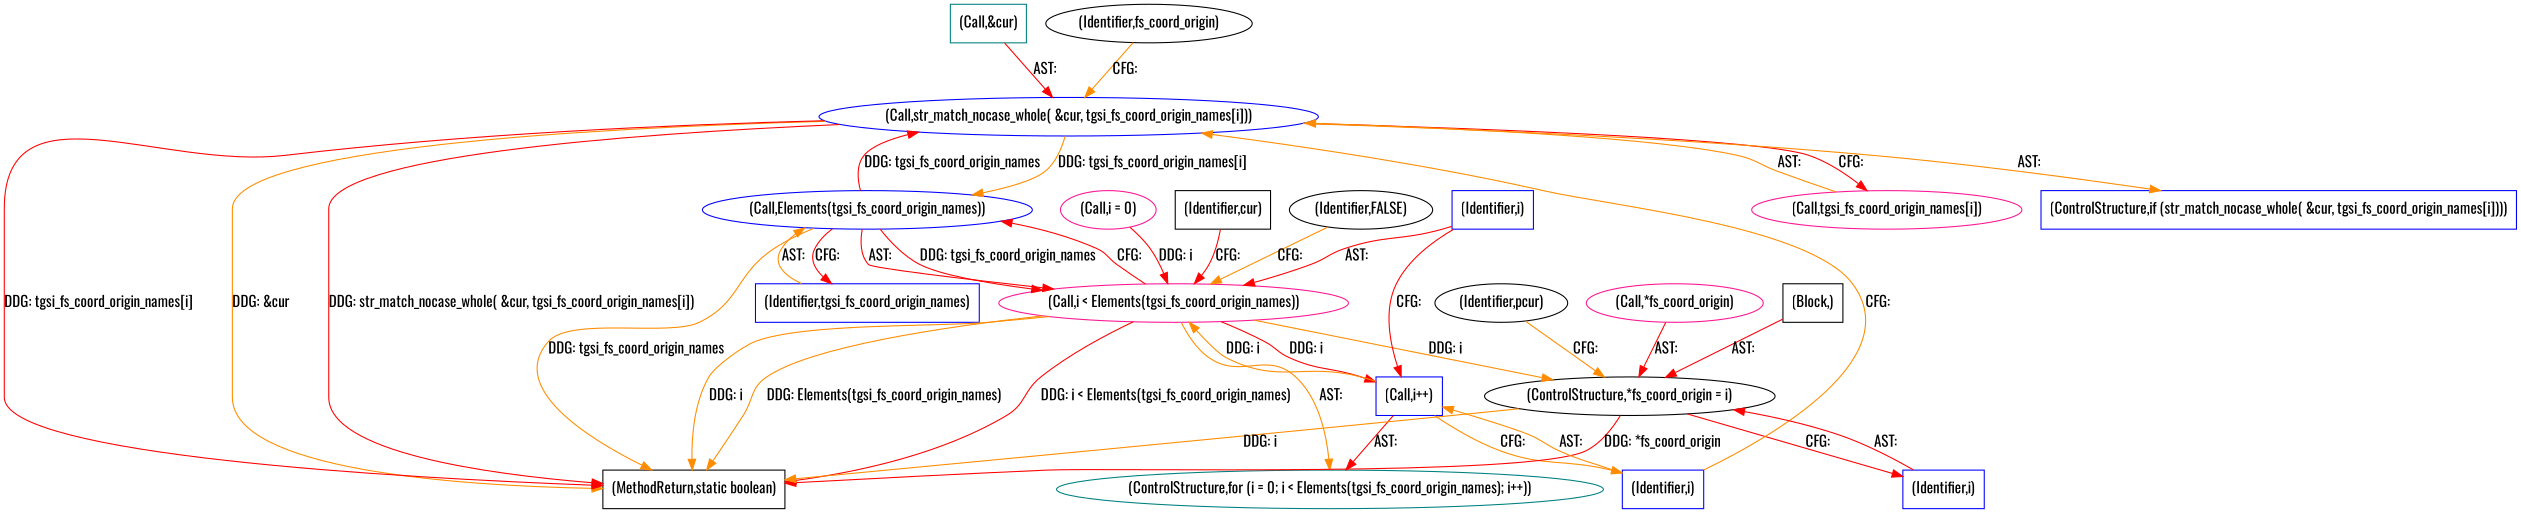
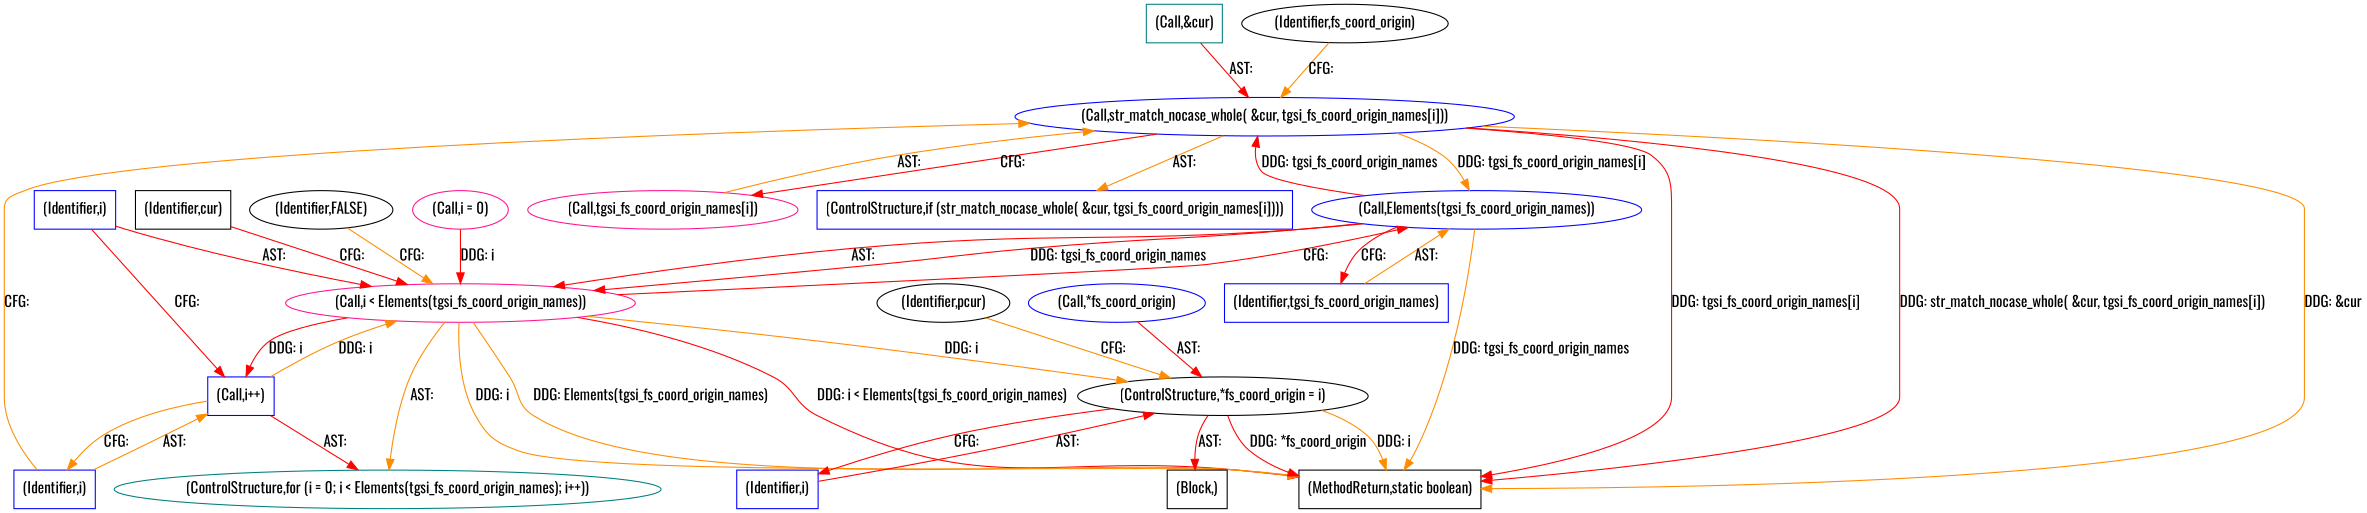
(1675, 303) -> (1117, 303)
(1729, 346) -> (1198, 436)
